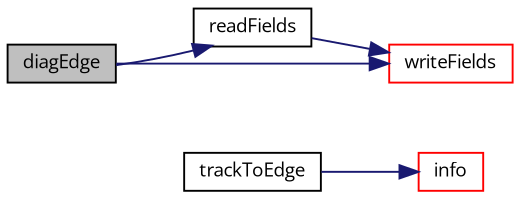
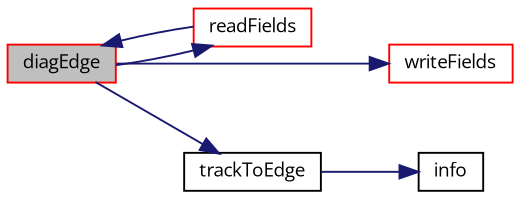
(253, 28) -> (253, 28)
(341, 44) -> (157, 33)
(62, 64) -> (62, 64)
none -> (149, 113)
(451, 172) -> (451, 172)
